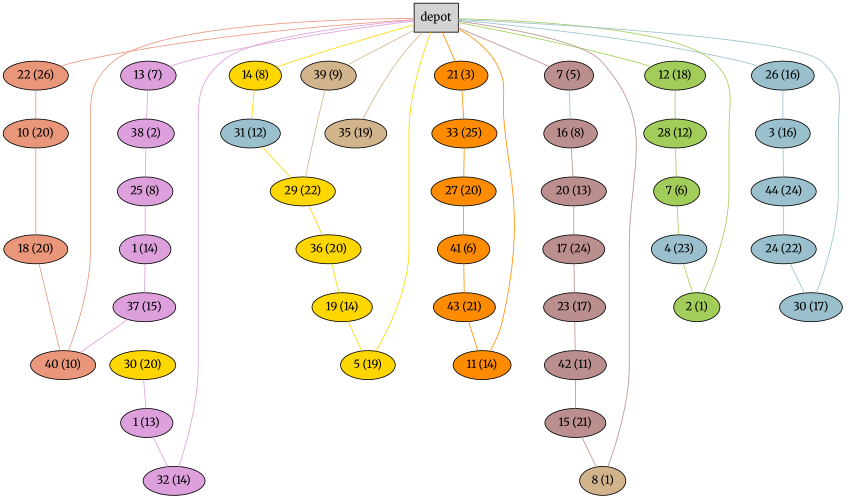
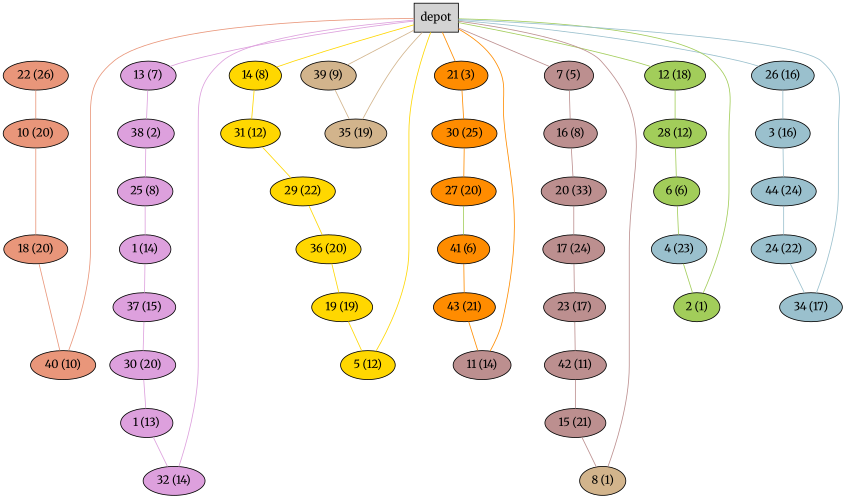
(236, 36) -> none
(570, 105) -> (570, 105)
(250, 133) -> (250, 133)
(315, 133) -> (342, 104)
(464, 133) -> (464, 133)
(574, 191) -> (574, 191)
(677, 191) -> (677, 191)
(464, 220) -> (464, 220)
(342, 307) -> (342, 307)
(811, 307) -> (811, 307)
(104, 336) -> (144, 336)
(143, 365) -> (143, 365)
(368, 365) -> (368, 365)
(482, 365) -> (482, 365)
